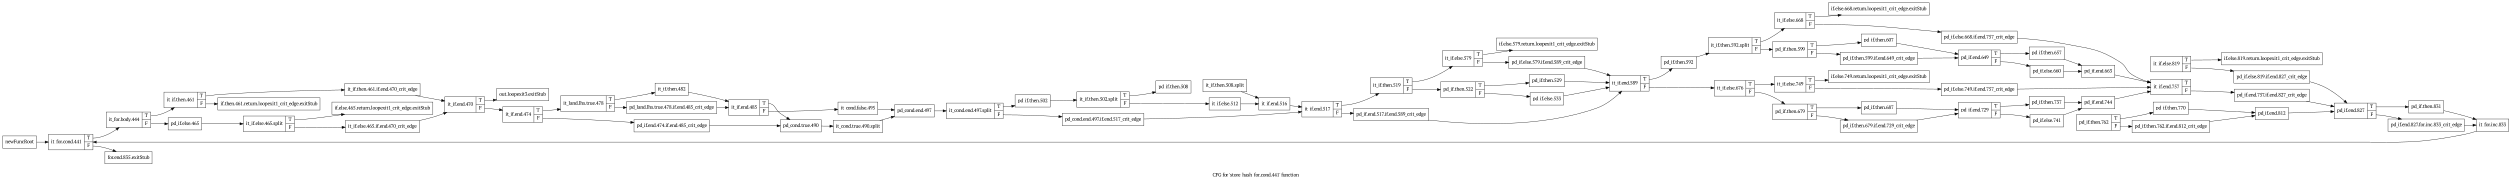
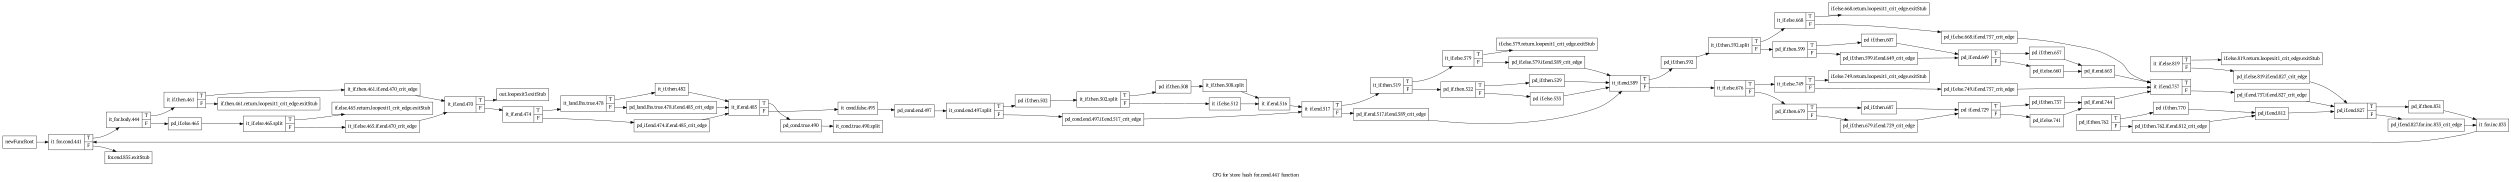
none -> (1195, 86)
(885, 119) -> none
(743, 126) -> (714, 117)
